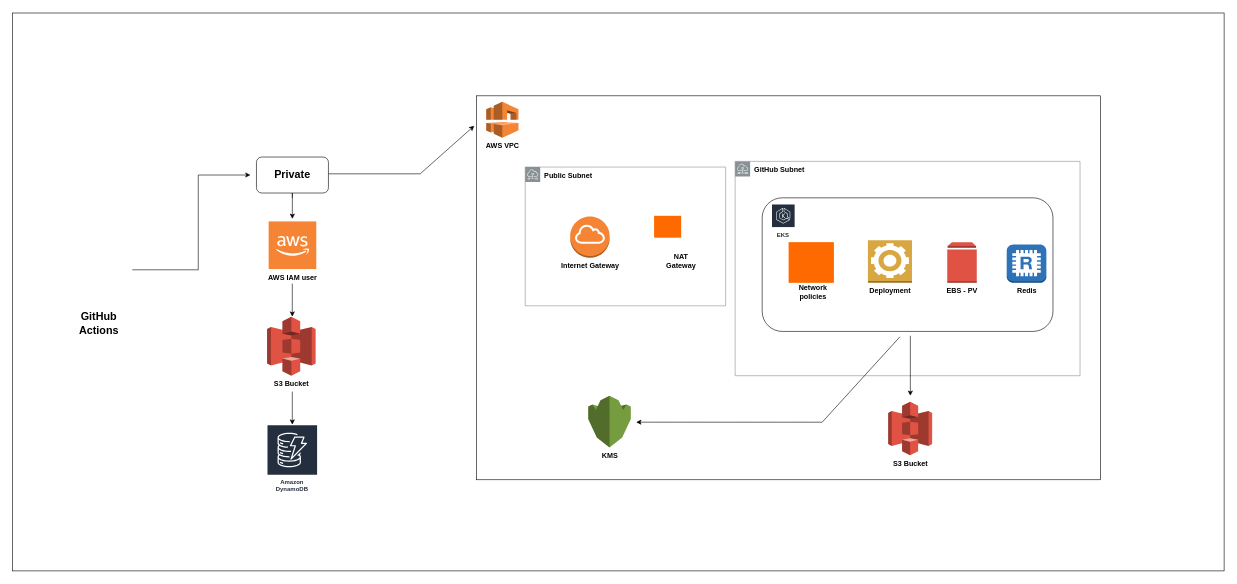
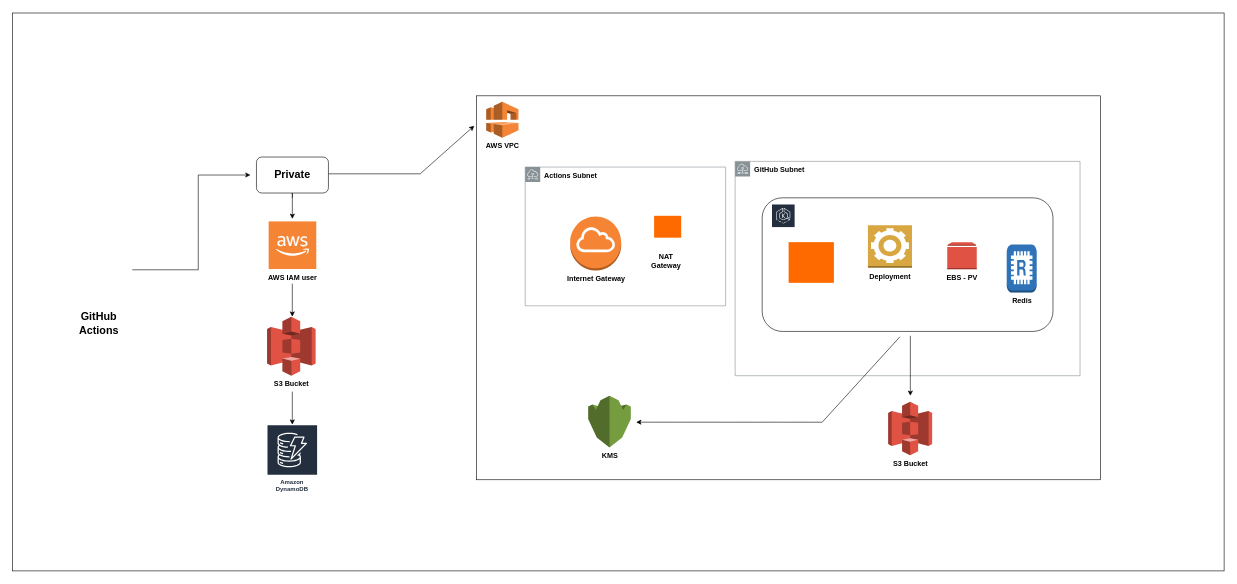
(568, 176) -> (571, 176)
(783, 222) -> (783, 216)
(590, 237) -> (596, 243)
(681, 261) -> (666, 261)
(890, 261) -> (890, 246)
(962, 262) -> (962, 256)
(1027, 264) -> (1022, 268)
(813, 292) -> none
